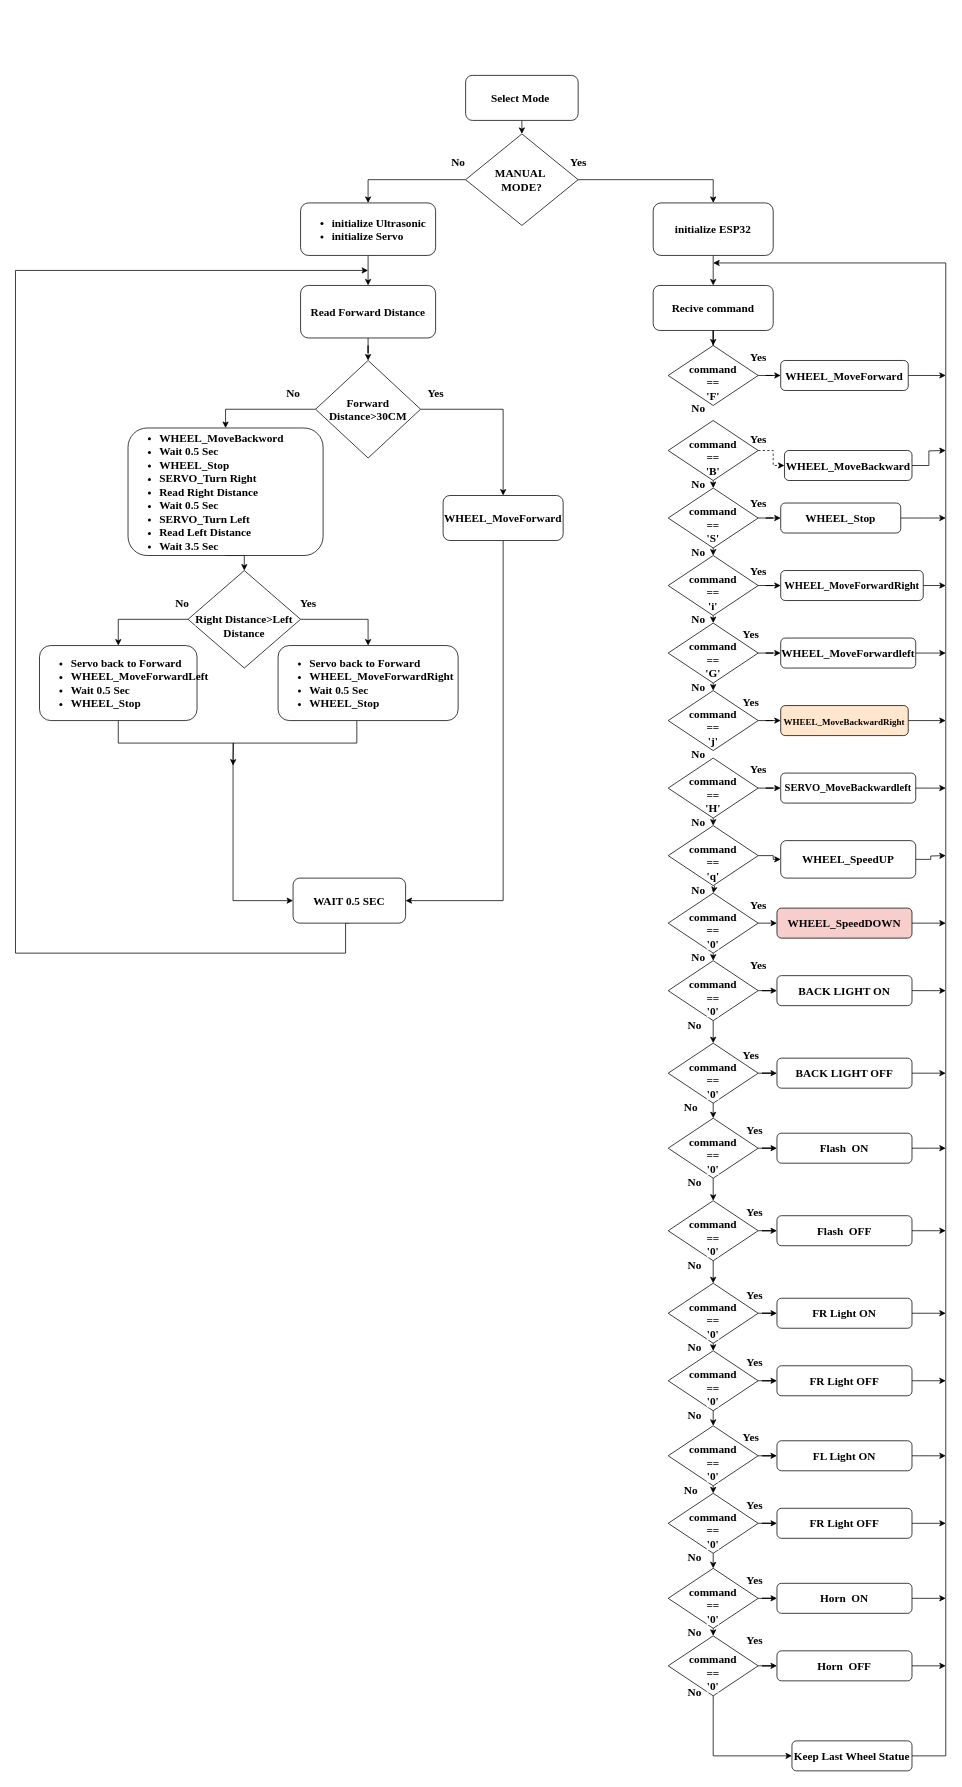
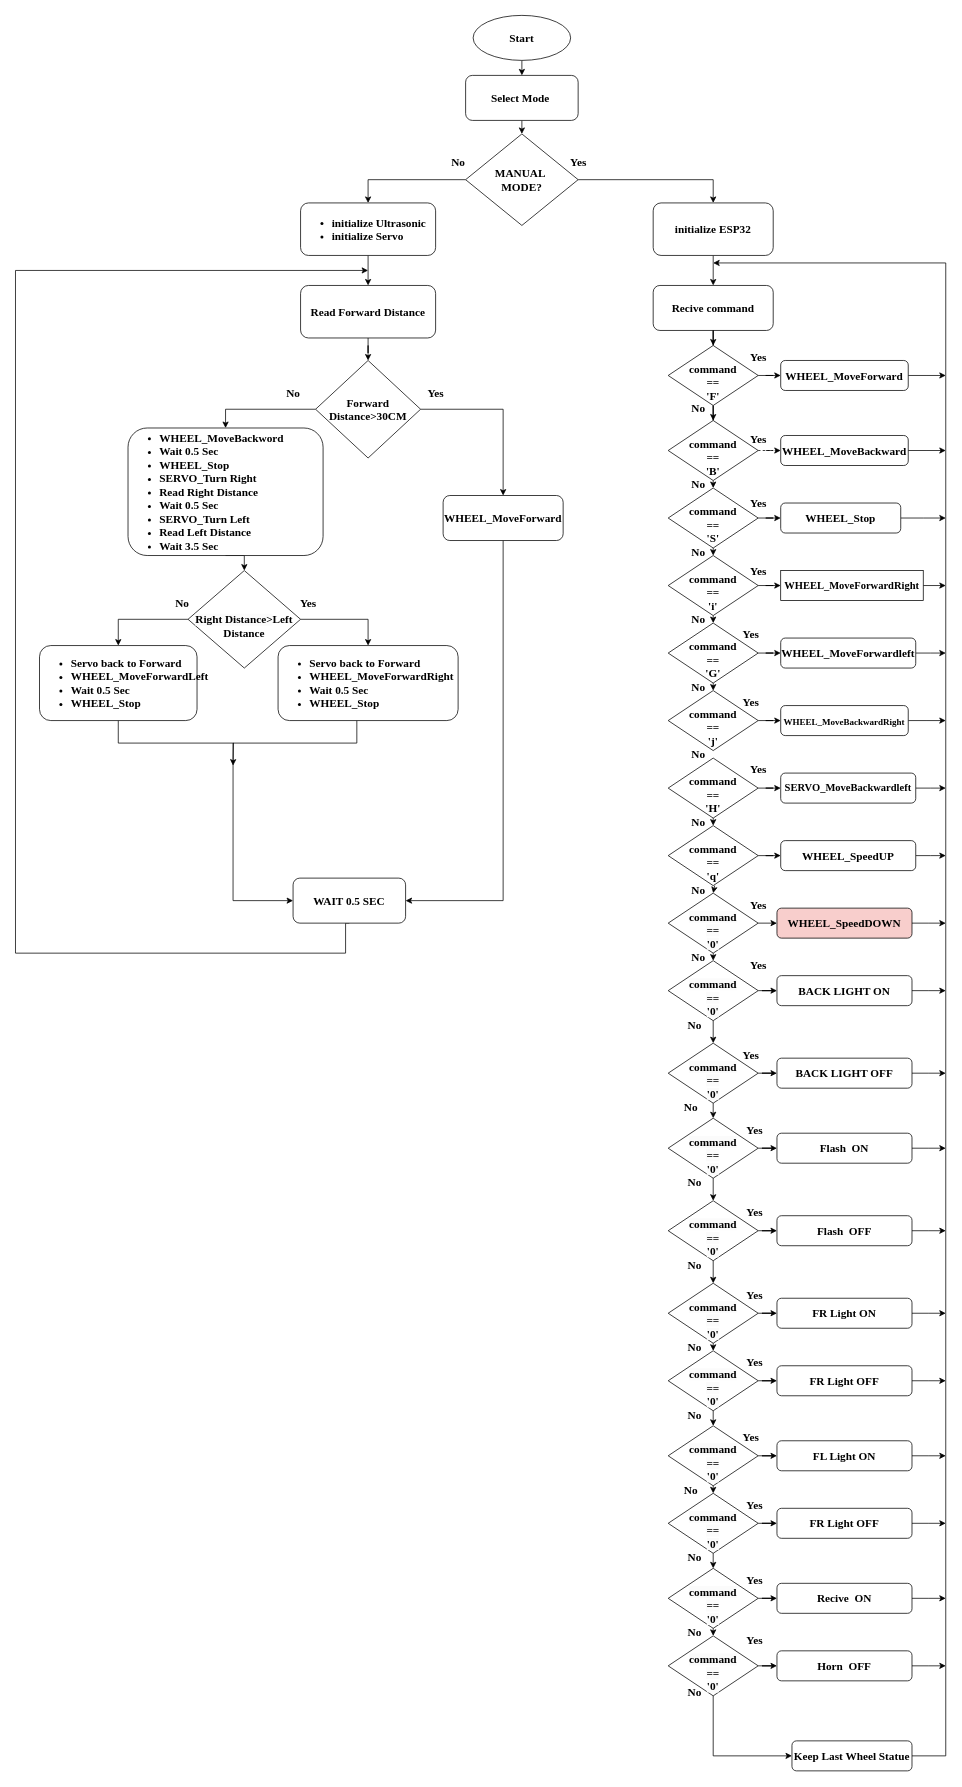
none -> (522, 38)
none -> (522, 67)
none -> (713, 415)
(848, 465) -> (844, 450)
(852, 585) -> (852, 585)
(844, 720) -> (844, 720)
(848, 859) -> (848, 855)
(844, 1598) -> (844, 1598)
